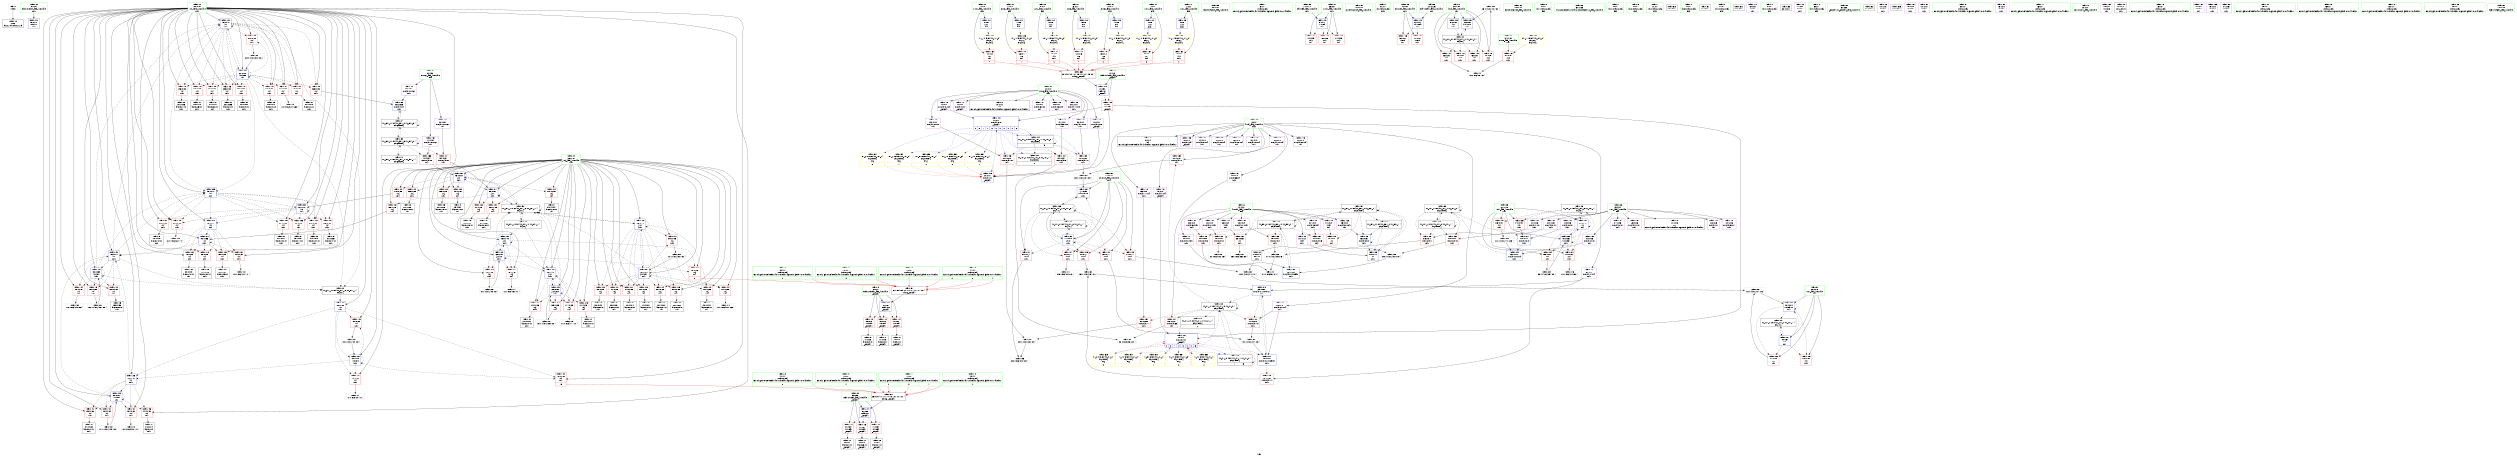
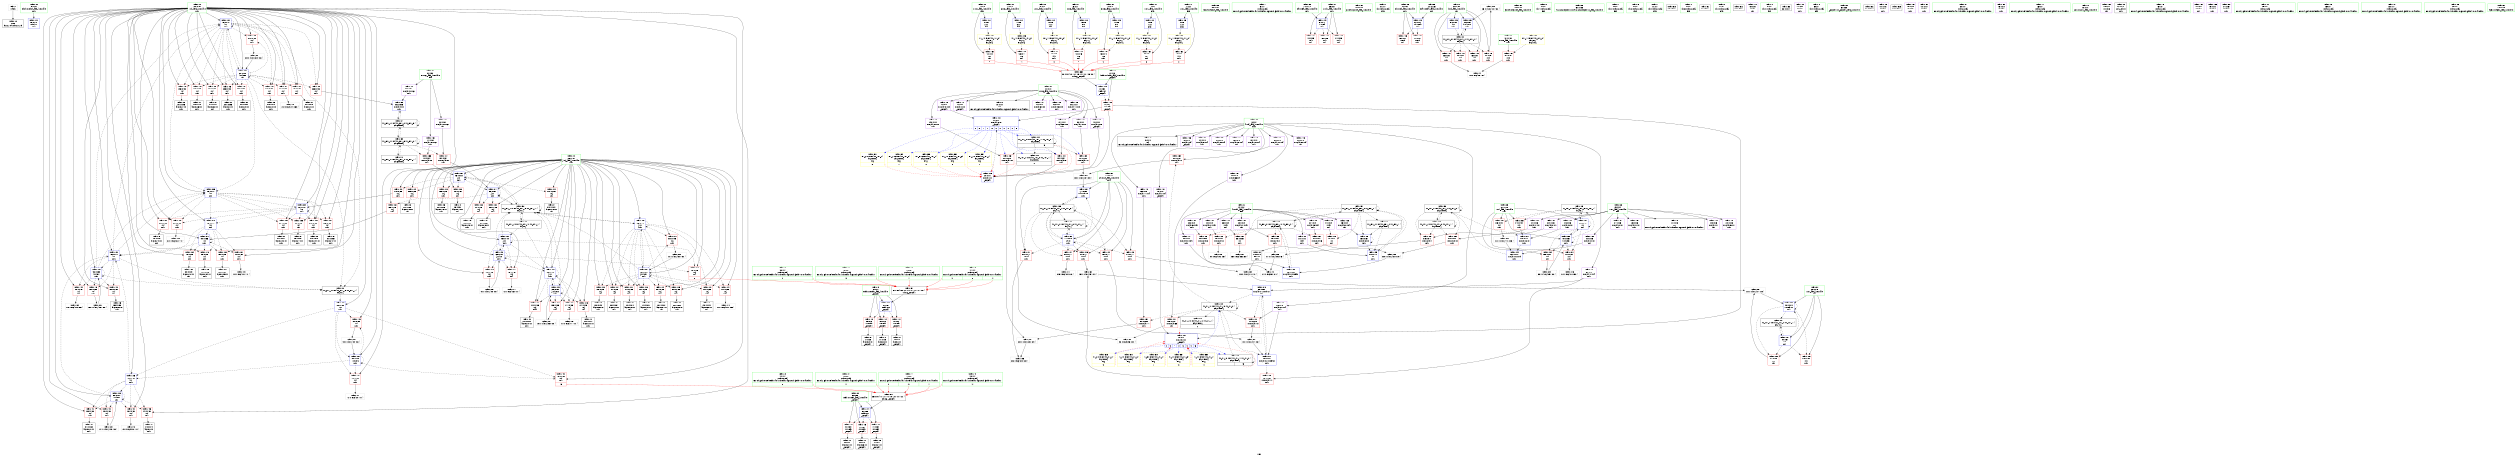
(692, 283) -> (695, 240)
